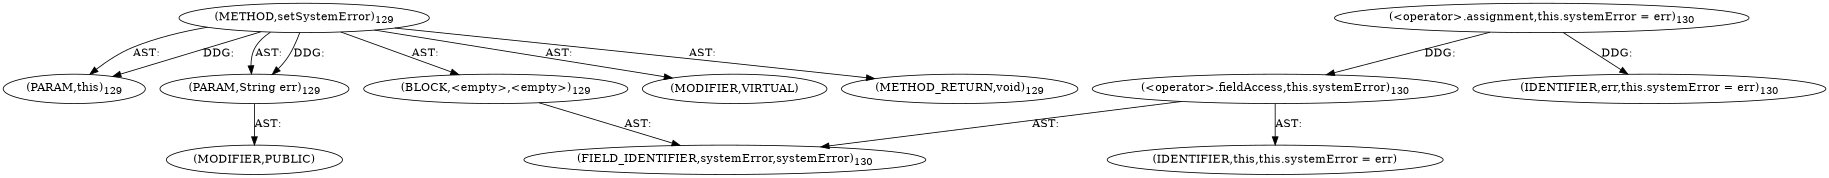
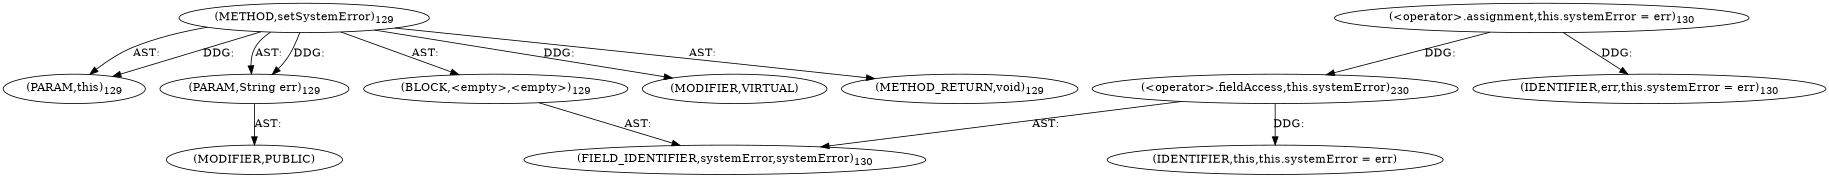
(561, 53) -> (561, 53)
(1400, 88) -> (1400, 88)
(1291, 124) -> (1291, 124)
